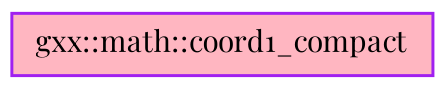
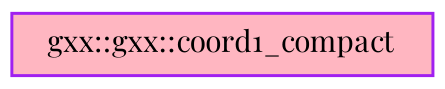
(222, 44) -> (222, 44)
